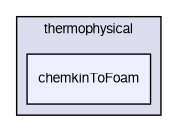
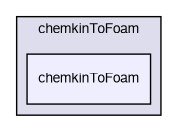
(89, 30) -> (89, 30)
